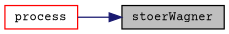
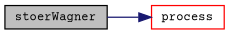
(93, 17) -> (123, 17)
